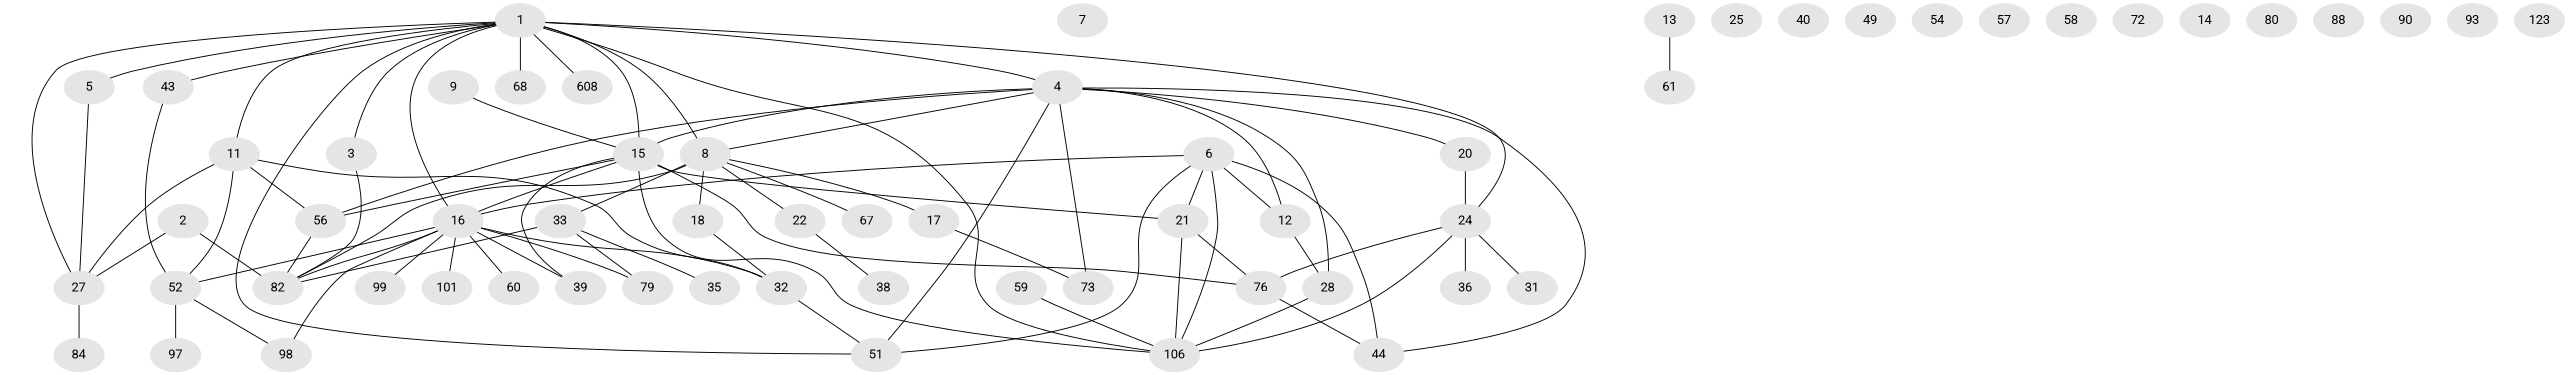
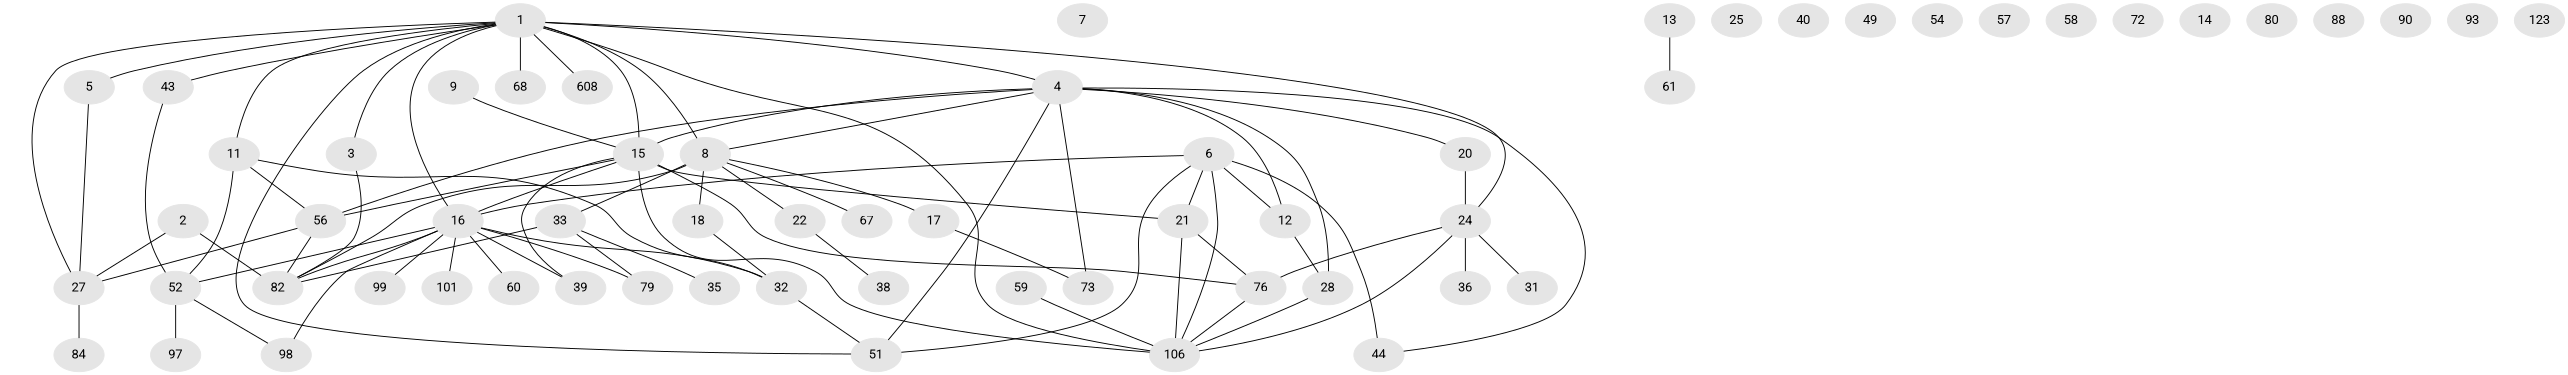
(138, 215) -> (195, 256)
(1314, 318) -> (1218, 322)
